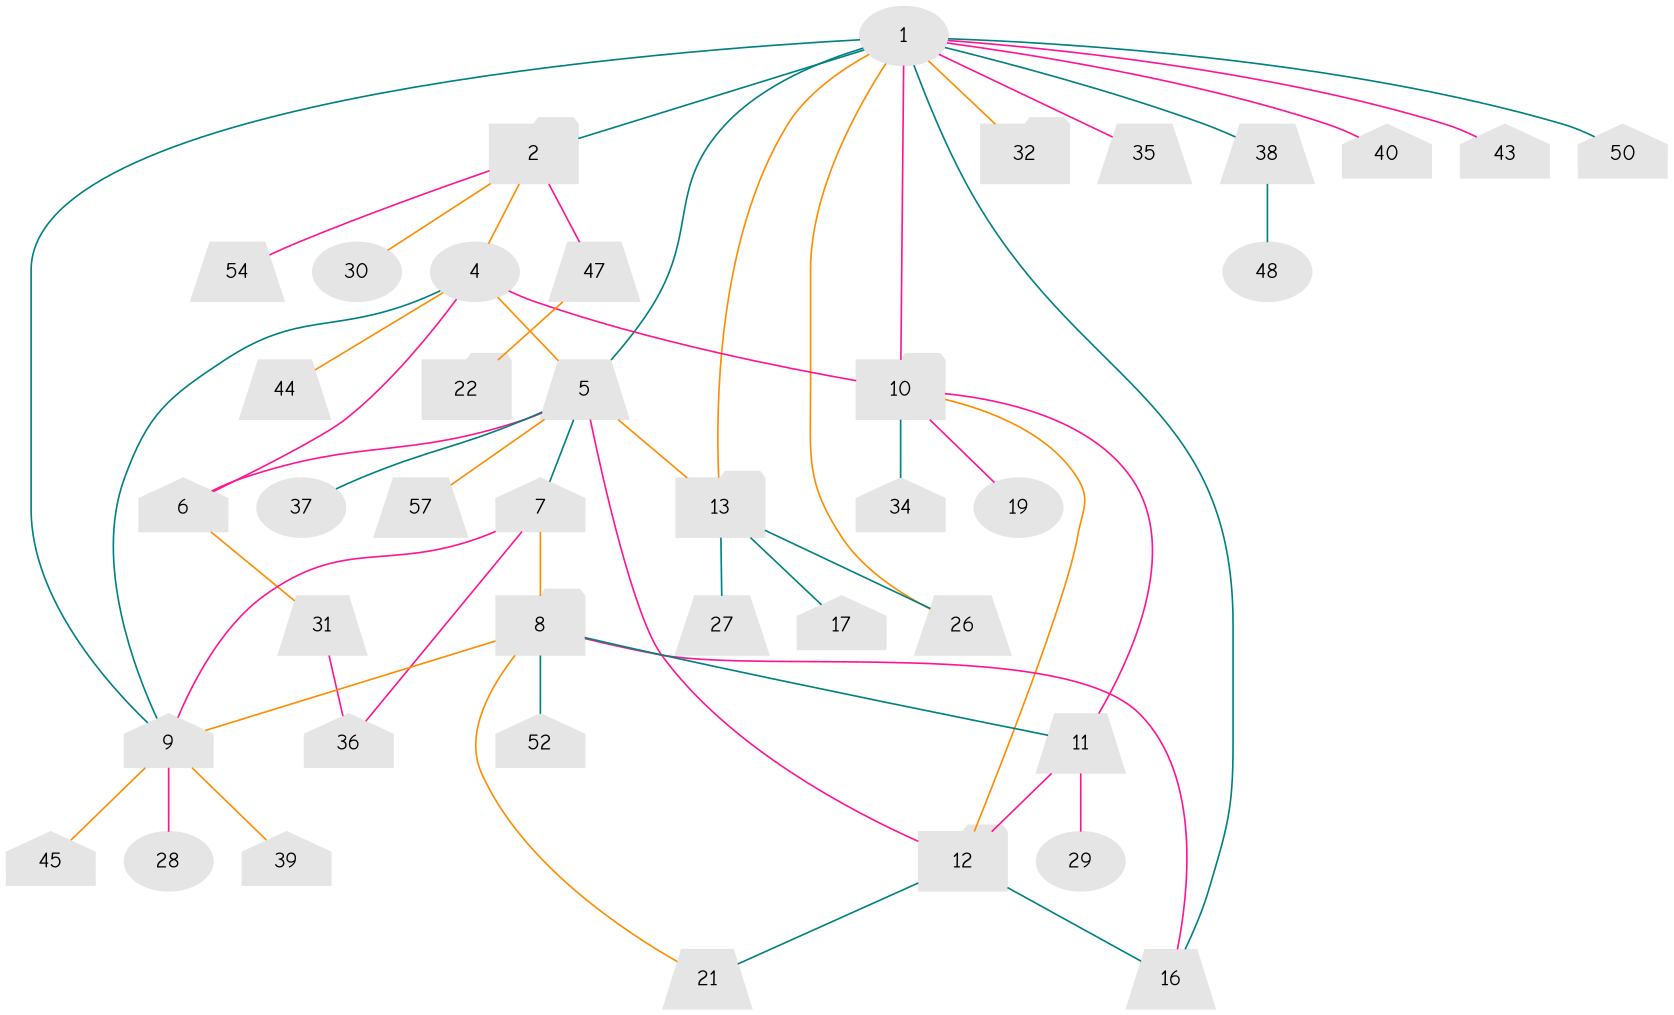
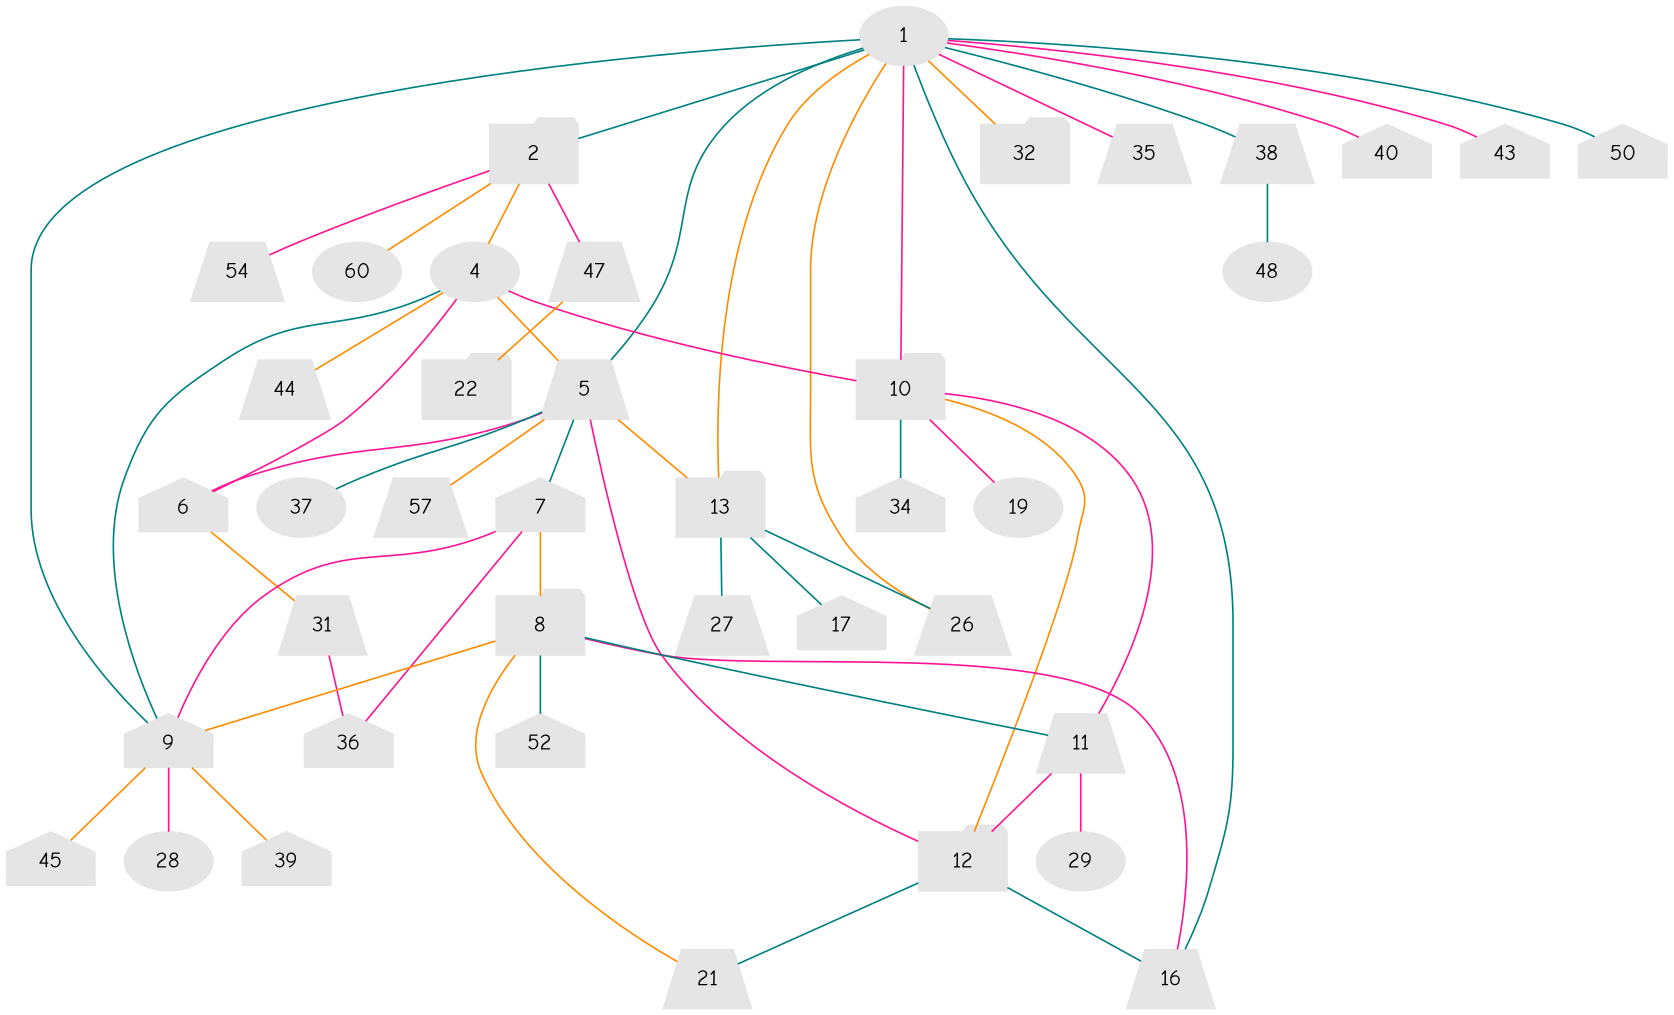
(357, 272) -> (357, 272)
